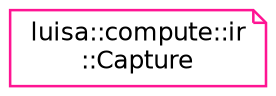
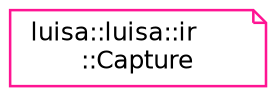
(138, 48) -> (138, 48)
